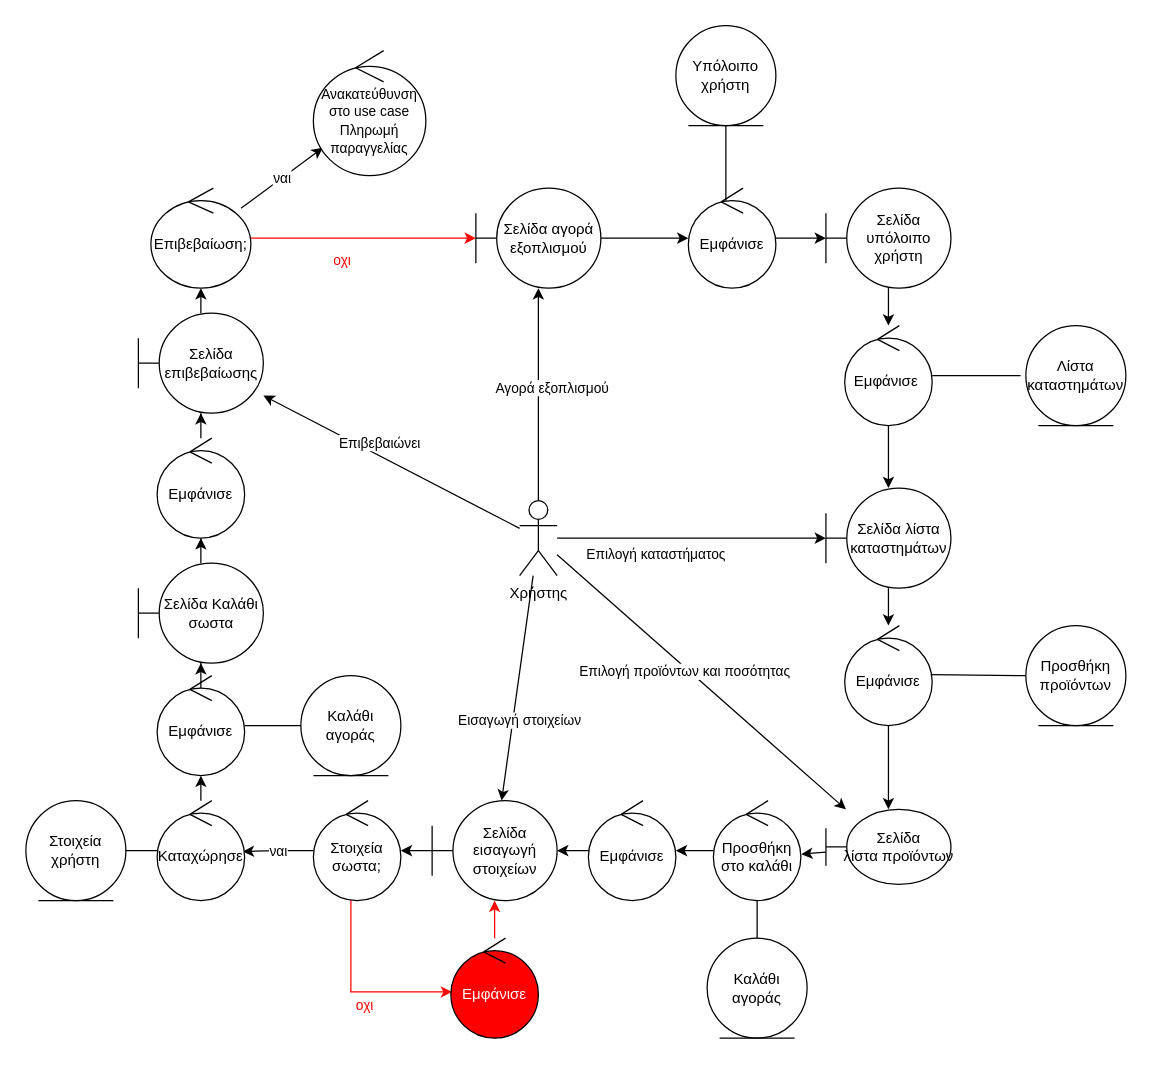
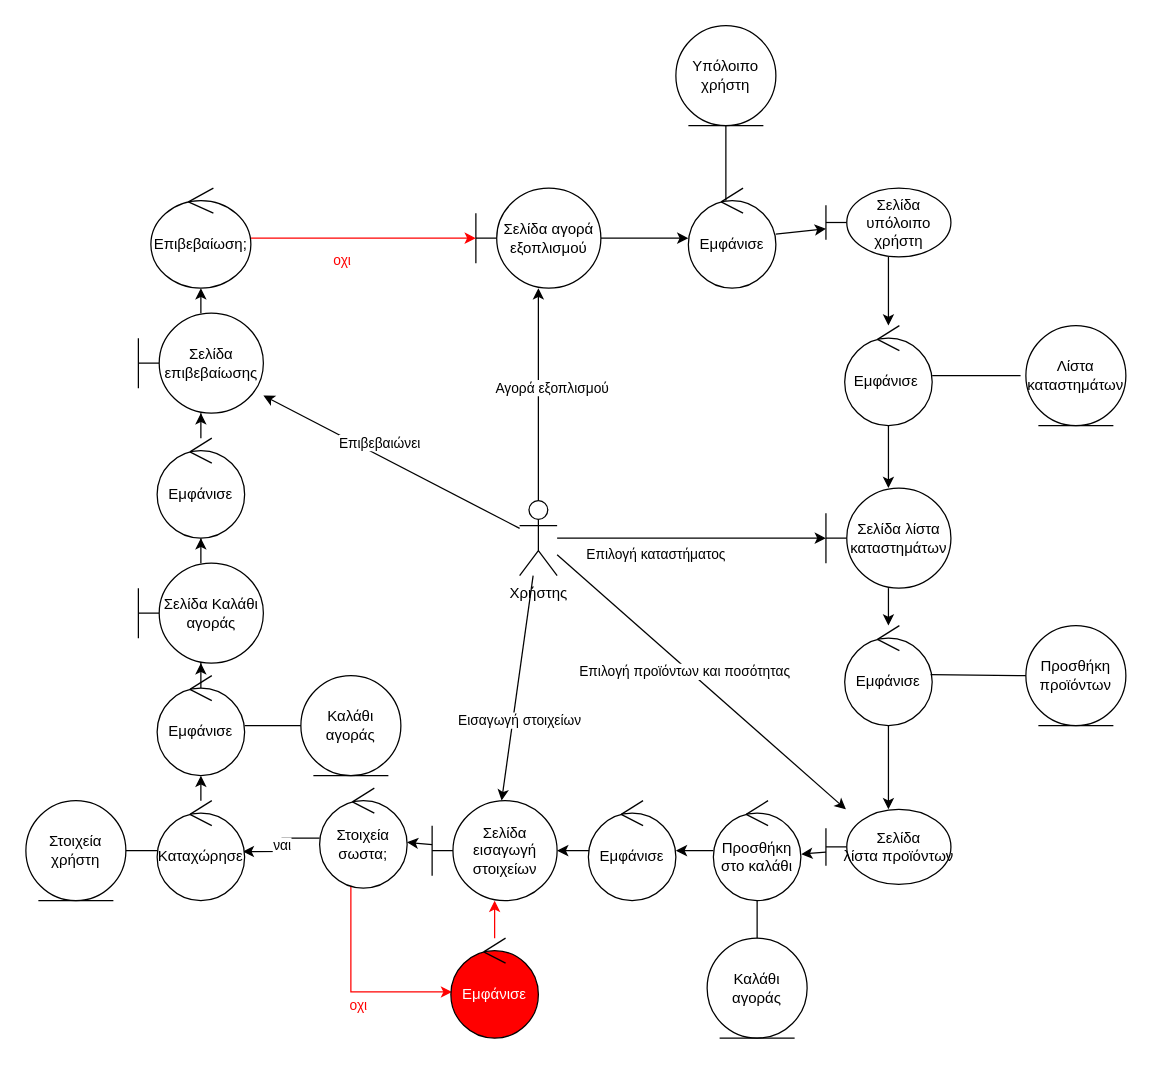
(369, 113) -> none
(278, 181) -> none
(888, 238) -> (888, 223)
(211, 613) -> (211, 613)
(357, 851) -> (363, 838)
